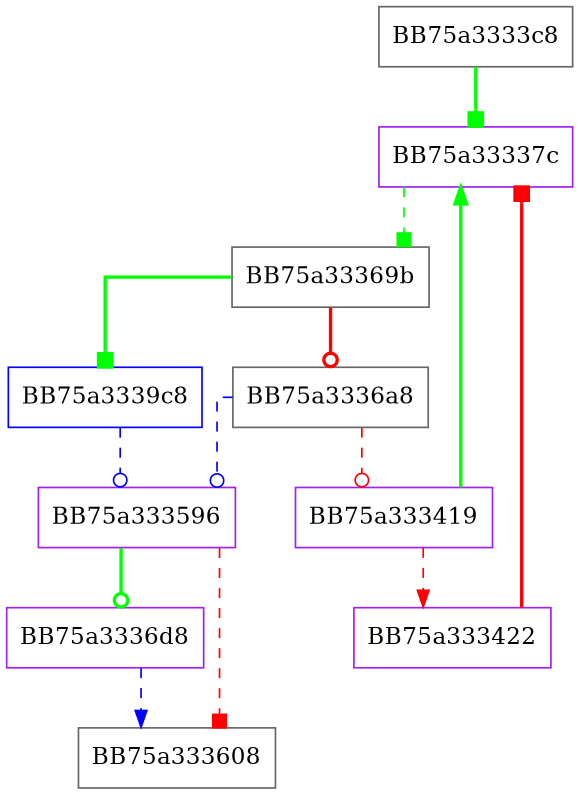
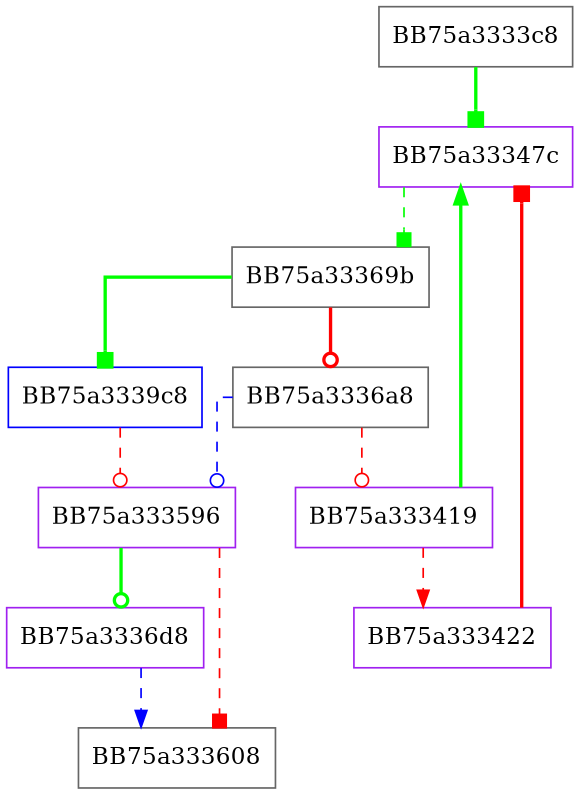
(476, 157) -> (476, 157)
(120, 451) -> (120, 451)
